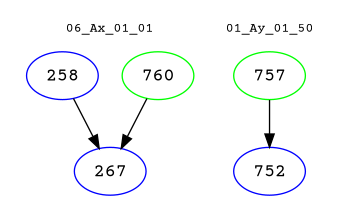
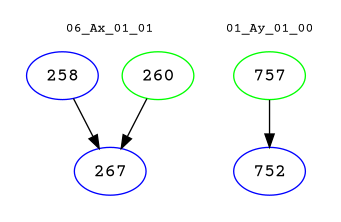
(270, 29) -> (270, 29)
(158, 76) -> (158, 76)
